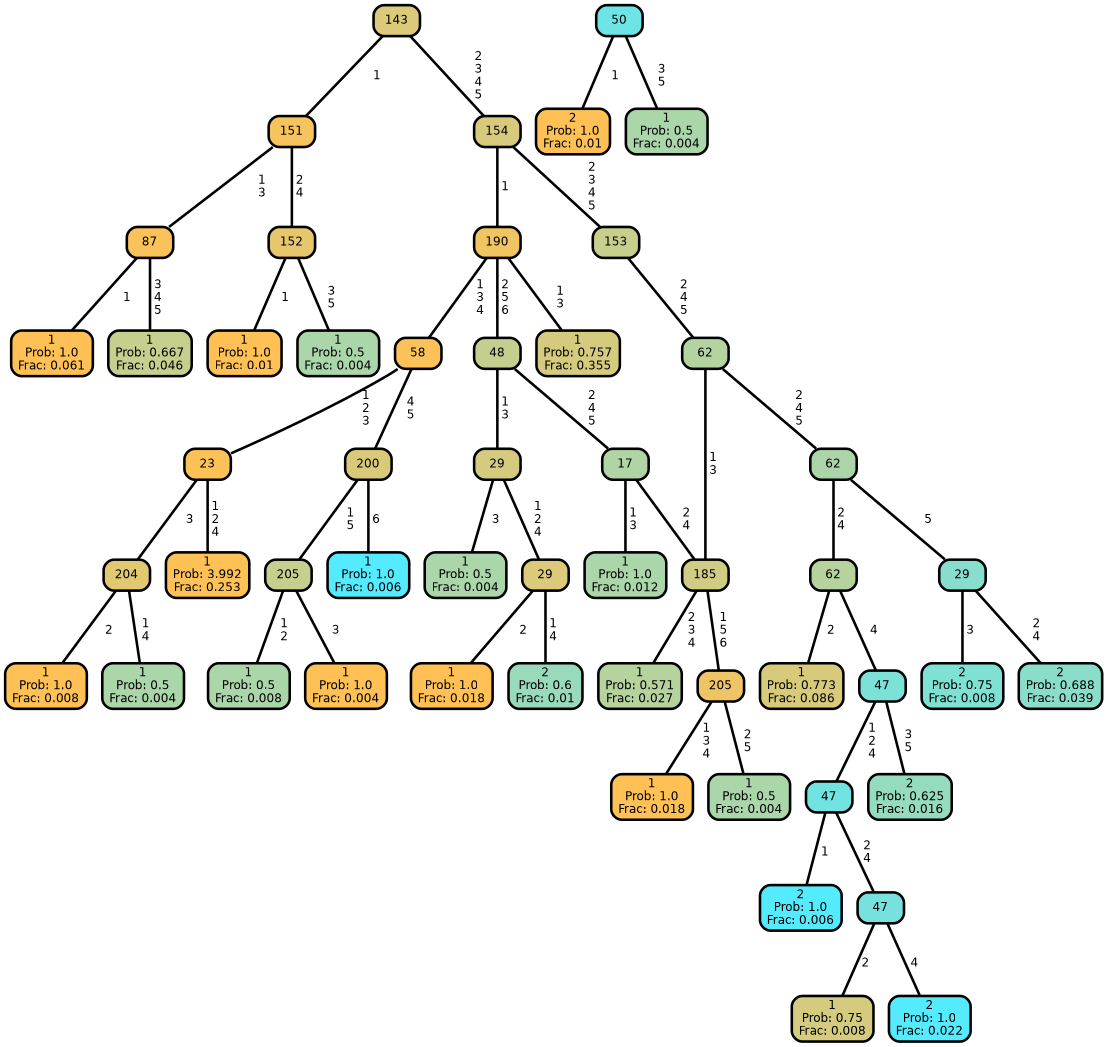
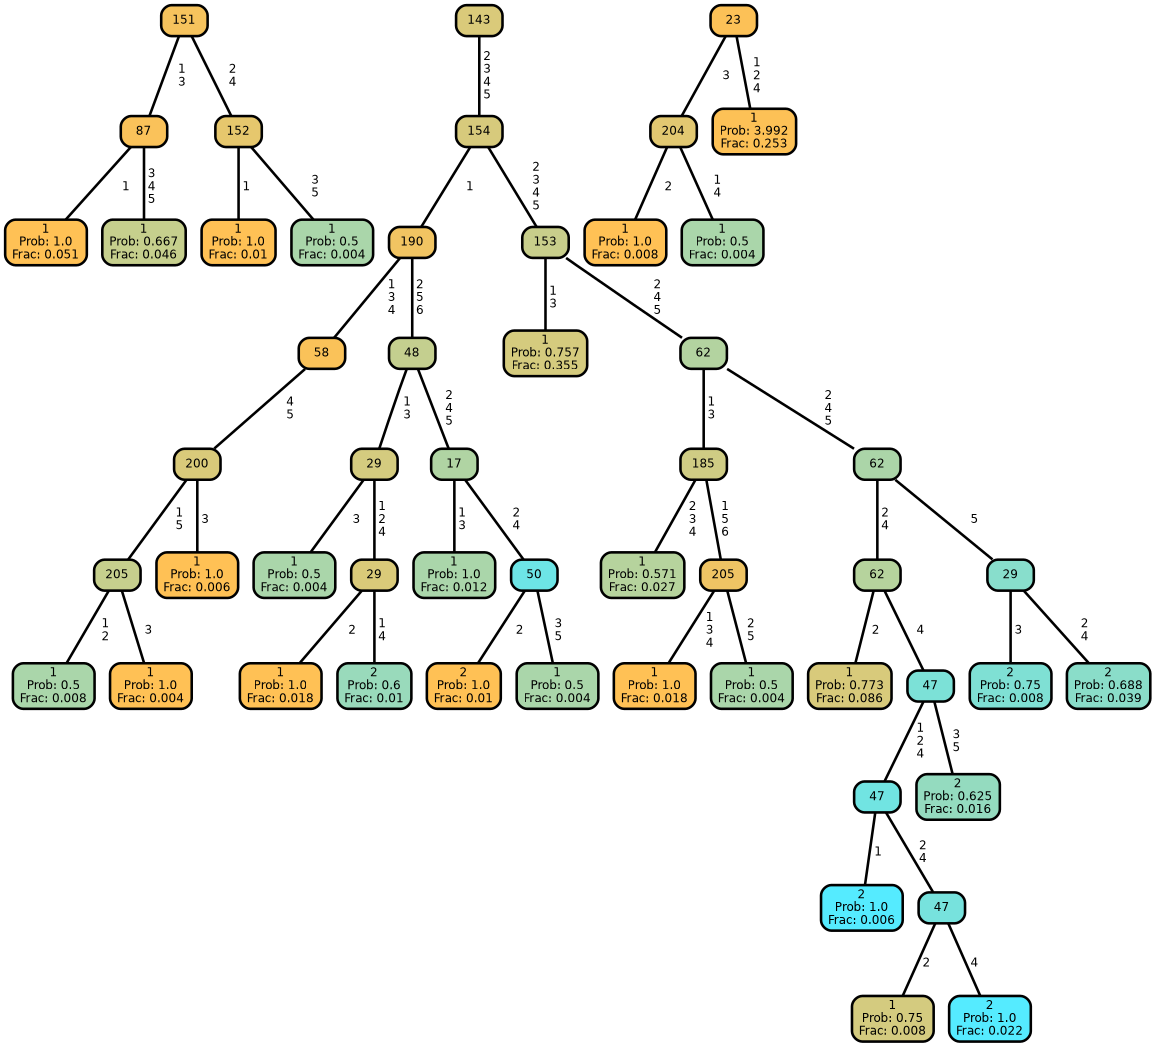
(344, 76) -> none
(613, 76) -> (518, 631)
(535, 294) -> (545, 294)
(52, 353) -> (46, 242)
(316, 414) -> none
(374, 520) -> (203, 520)
(665, 520) -> (494, 520)
(368, 575) -> (197, 575)
